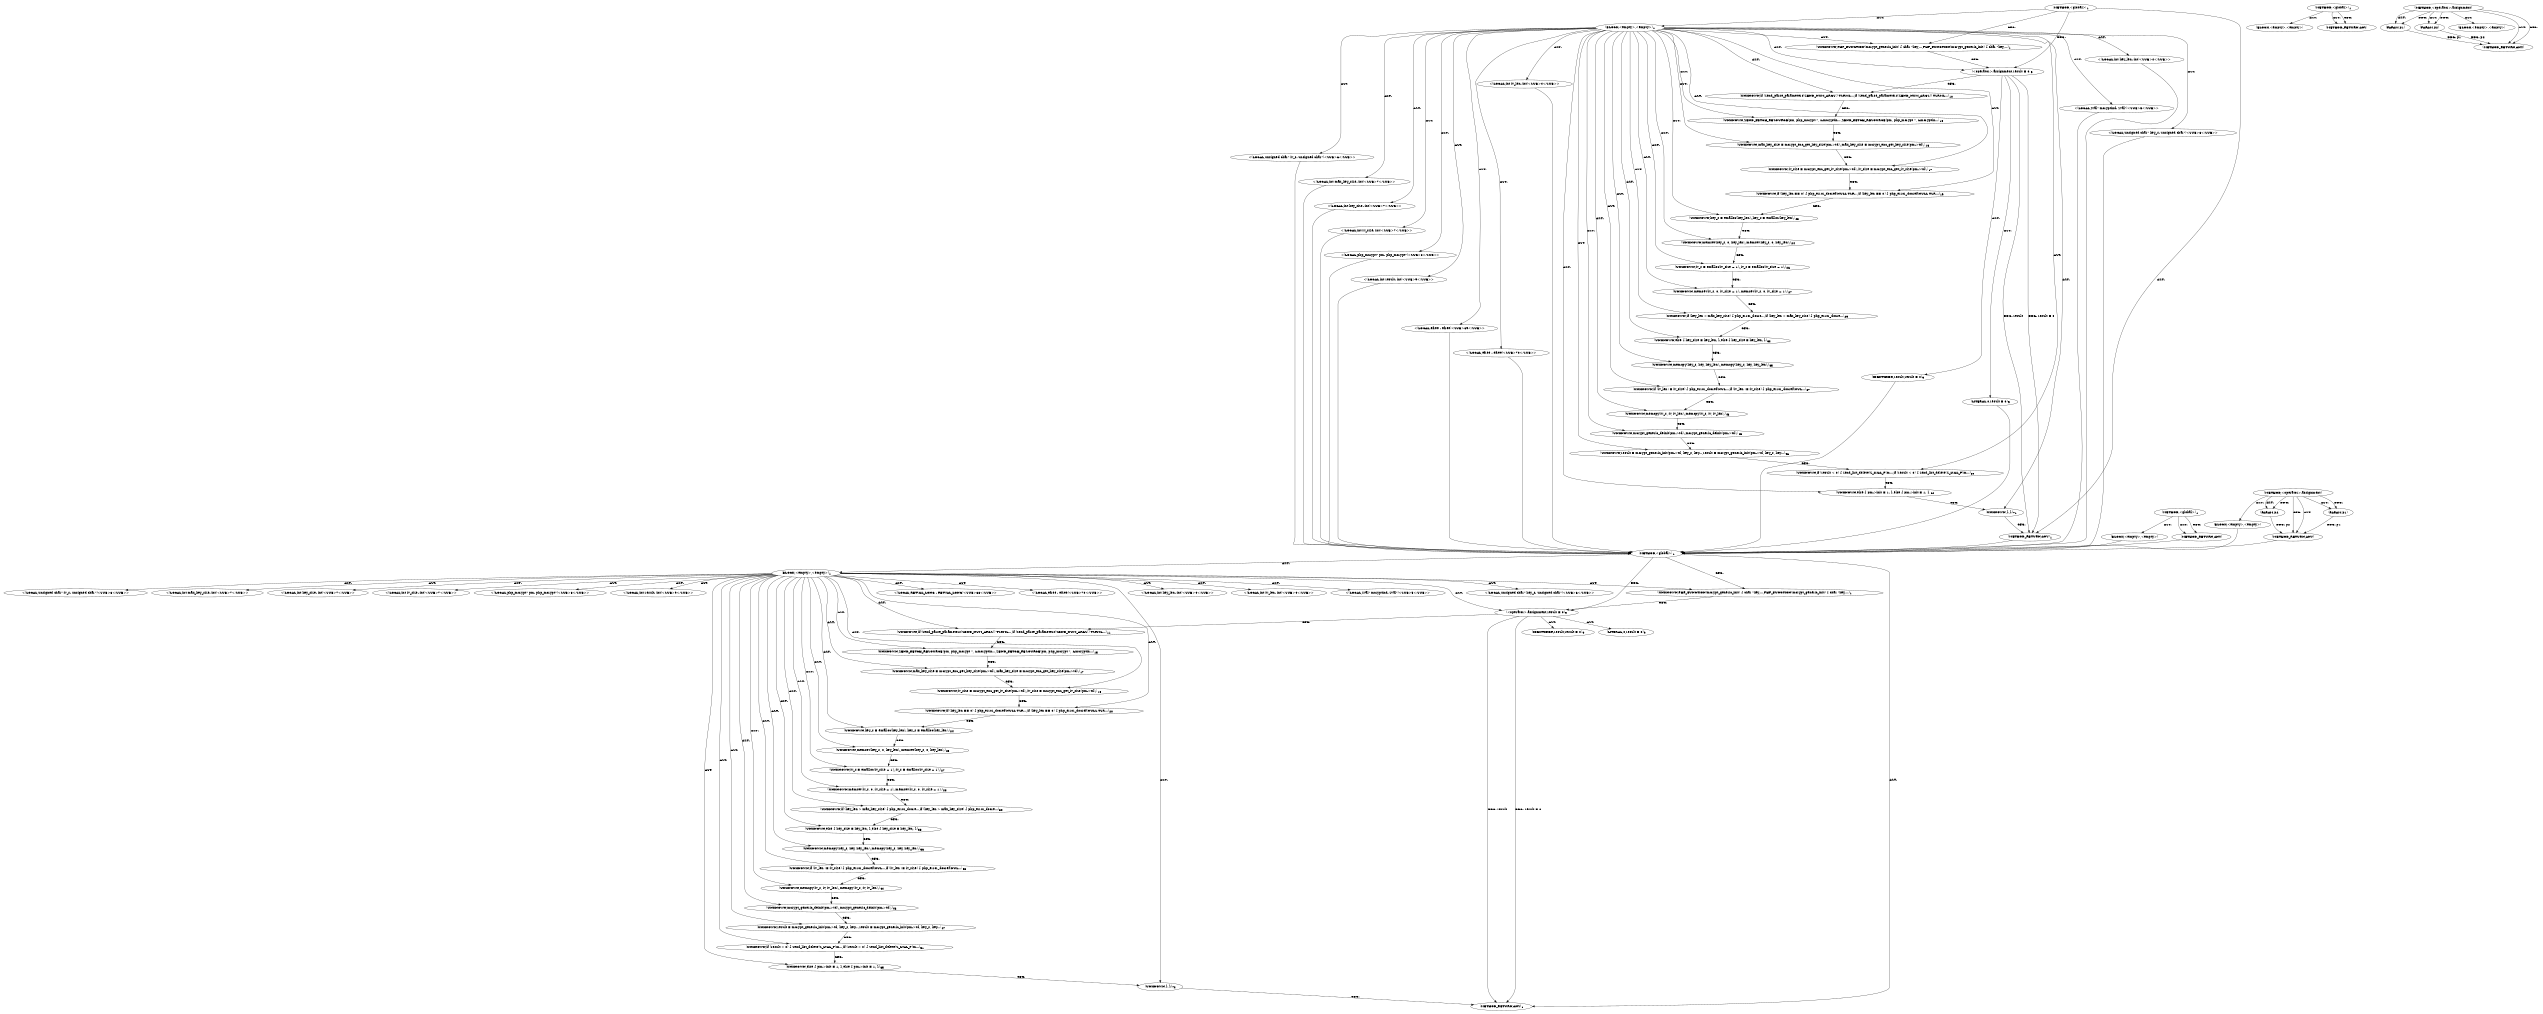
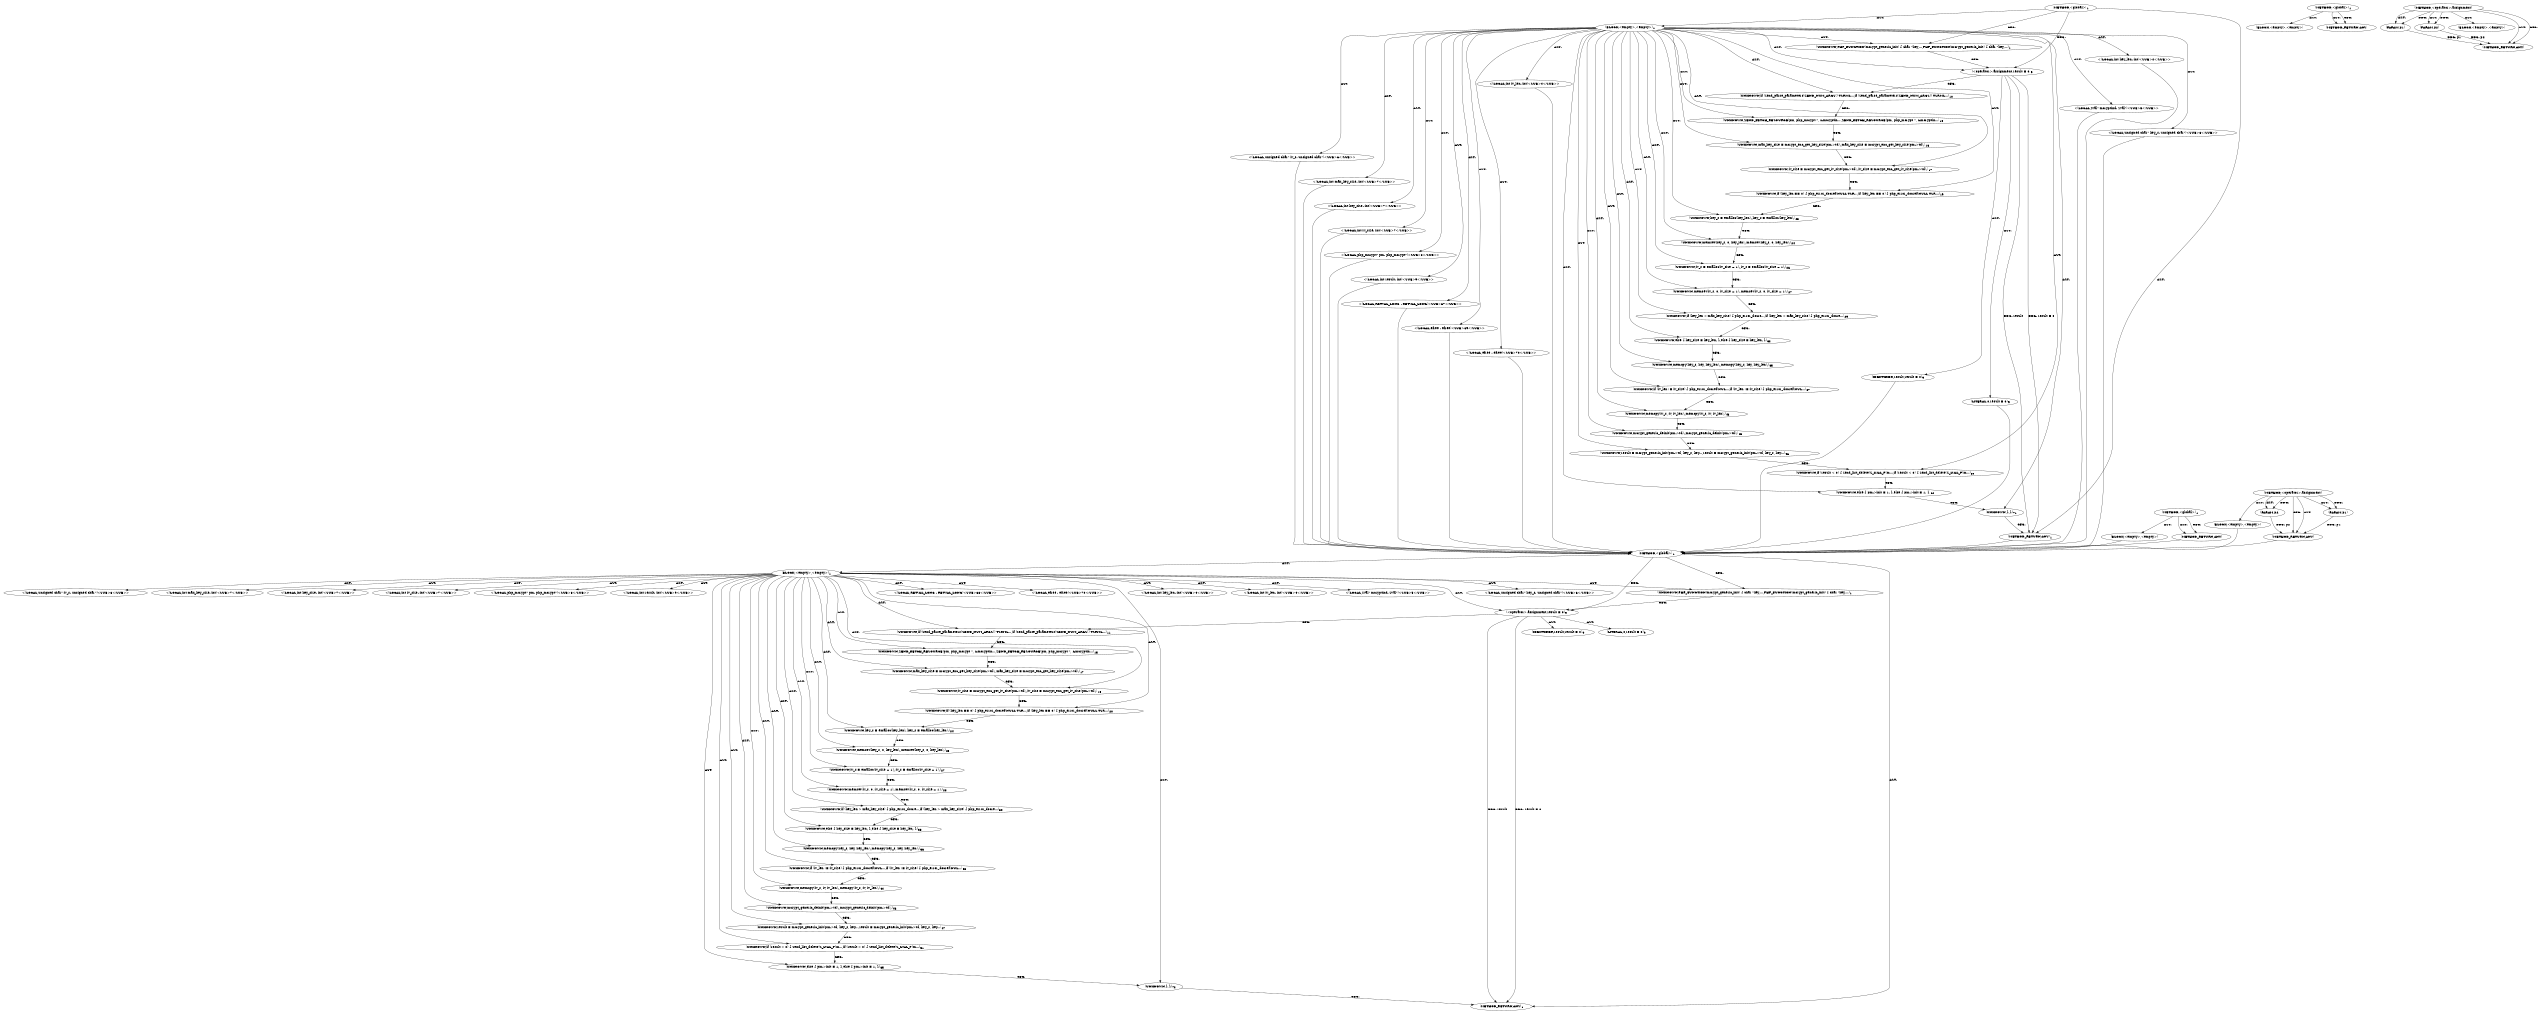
none -> (1410, 304)
